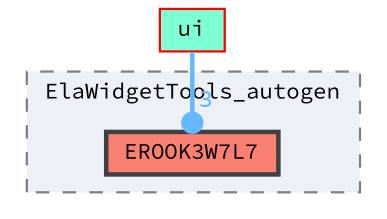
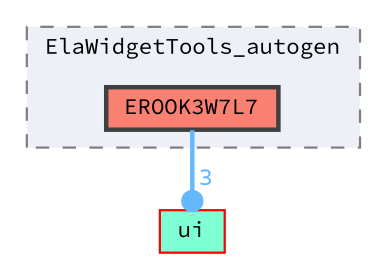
(192, 86) -> (192, 161)
